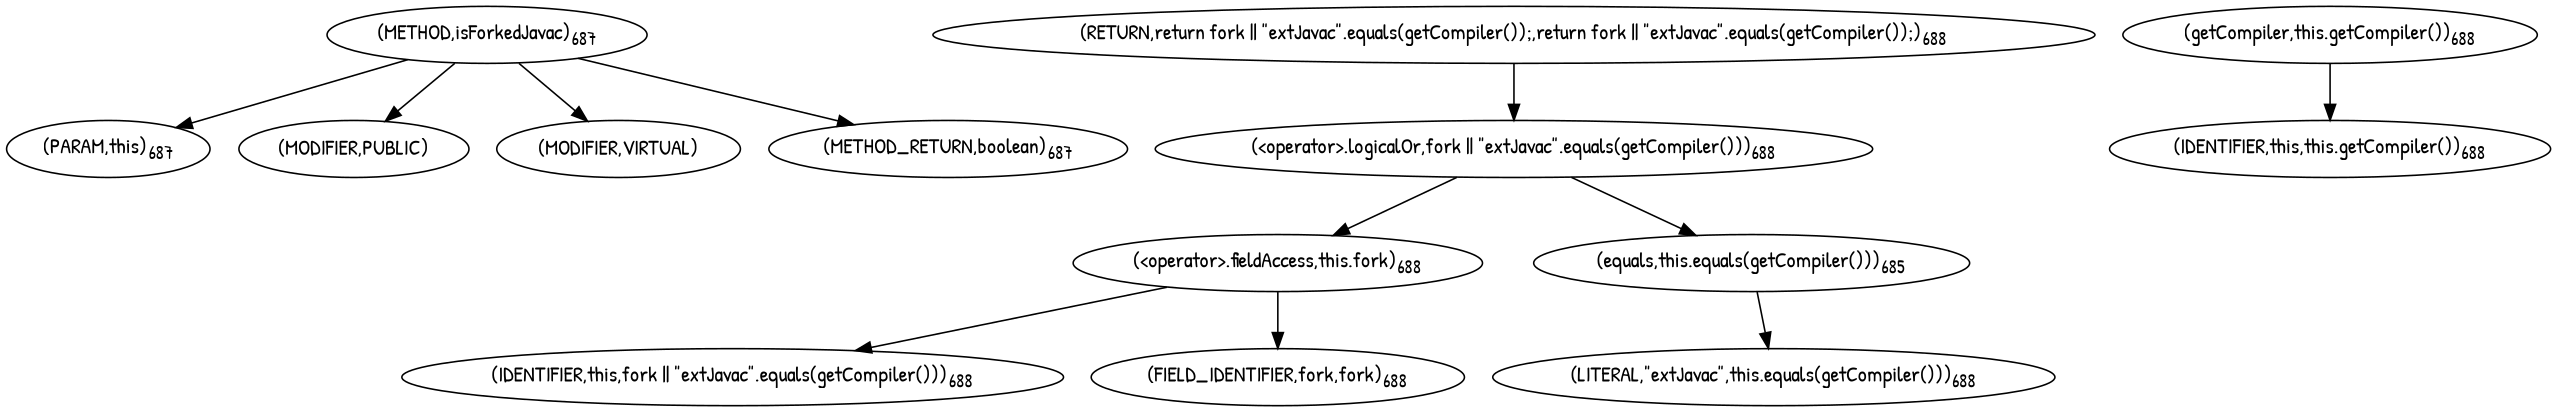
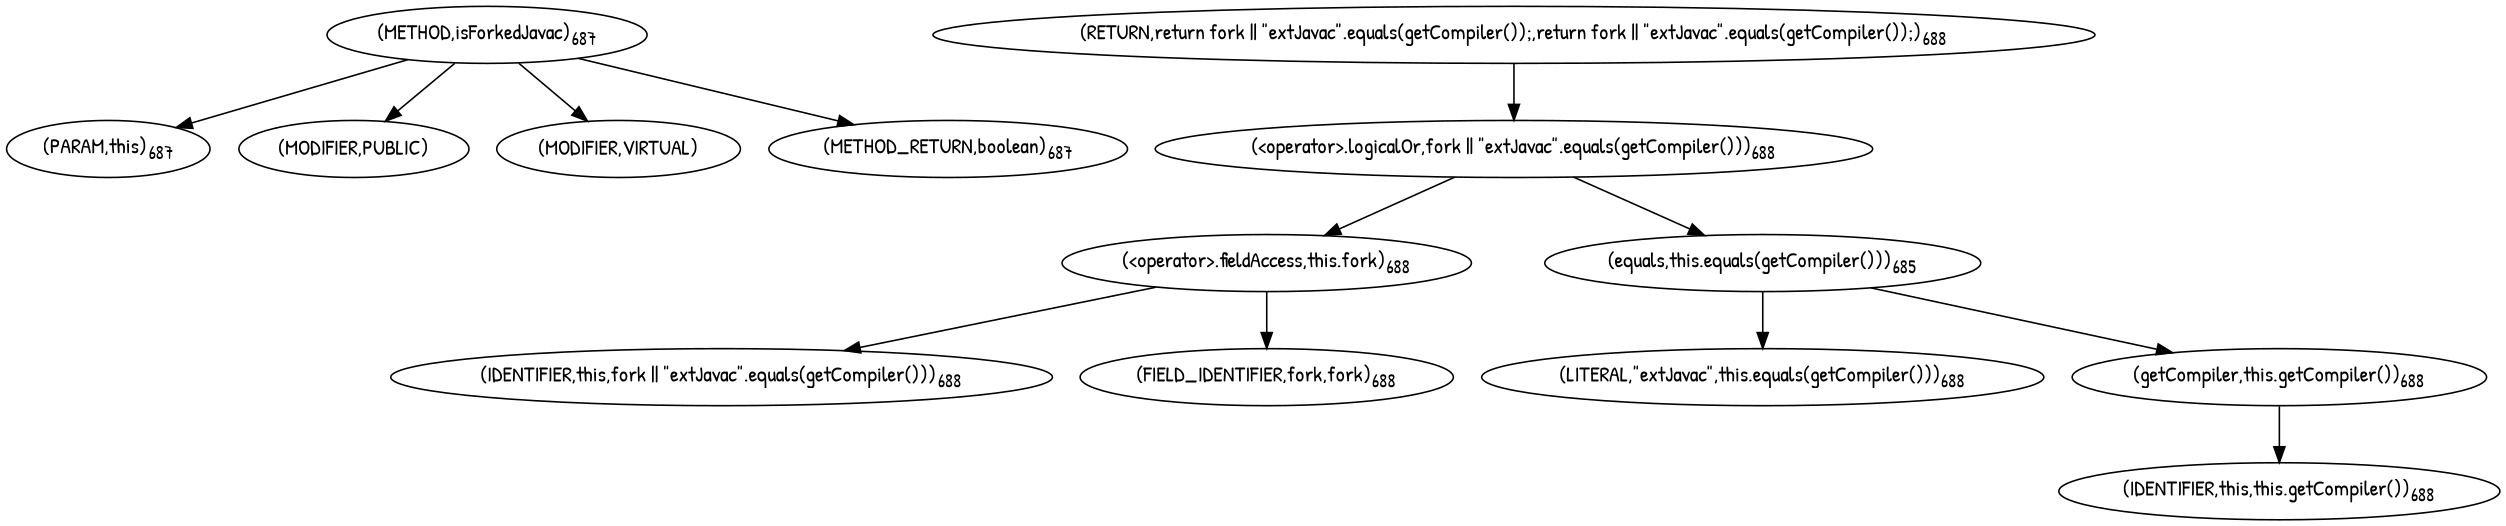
none -> (2014, 319)
